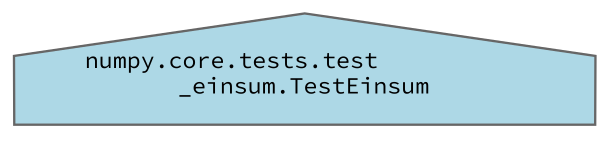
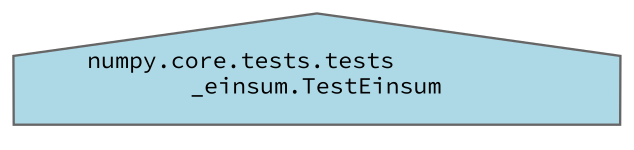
(305, 75) -> (317, 75)
